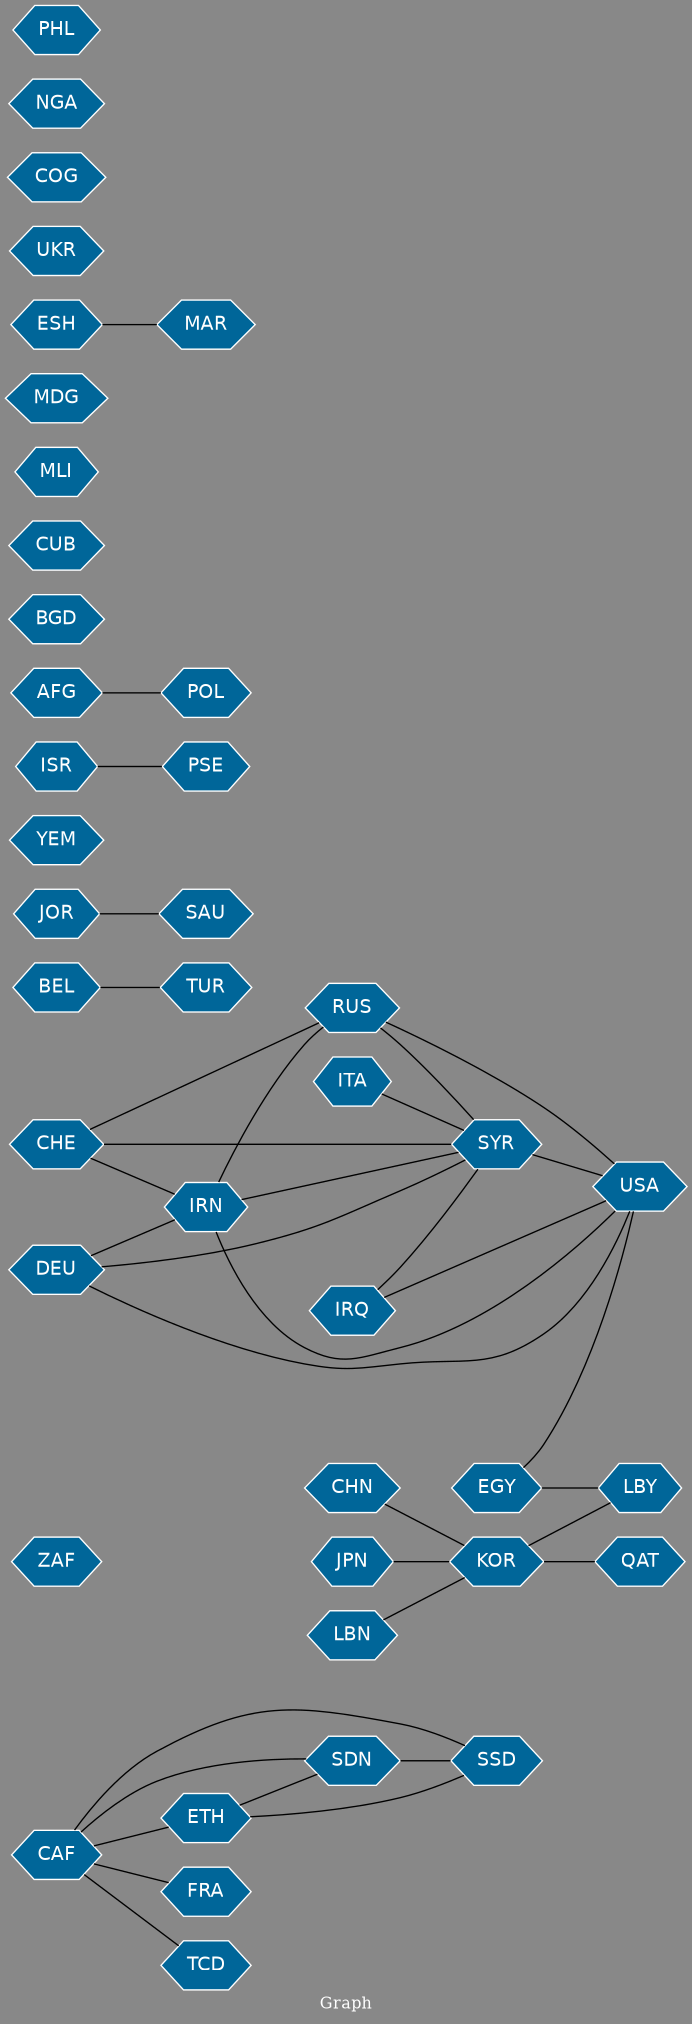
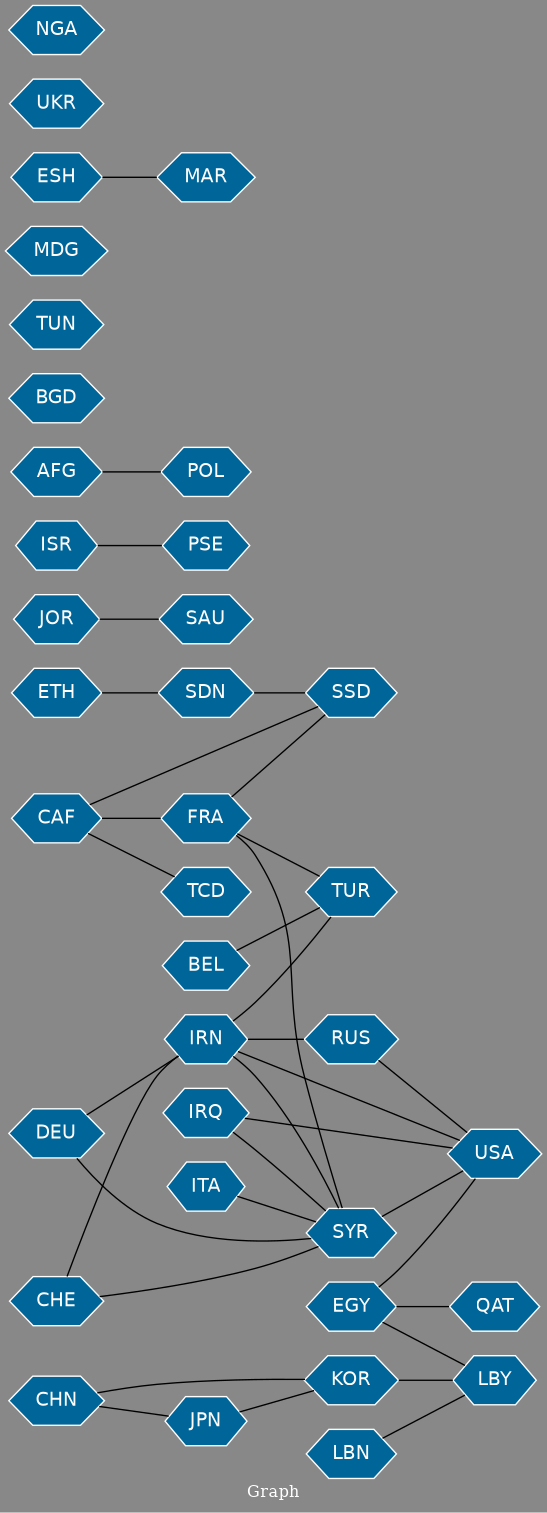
(57, 30) -> none
(57, 177) -> none
none -> (57, 325)
(57, 472) -> none
(57, 546) -> none
(57, 840) -> none
none -> (278, 855)
none -> (282, 974)
(429, 1072) -> (294, 1017)
(205, 1076) -> none
(388, 1365) -> none
none -> (134, 1411)
(57, 1562) -> none
(569, 1562) -> (423, 1307)
(424, 1599) -> (424, 1417)
(185, 1772) -> none
(359, 1806) -> (278, 756)
(131, 1836) -> none
